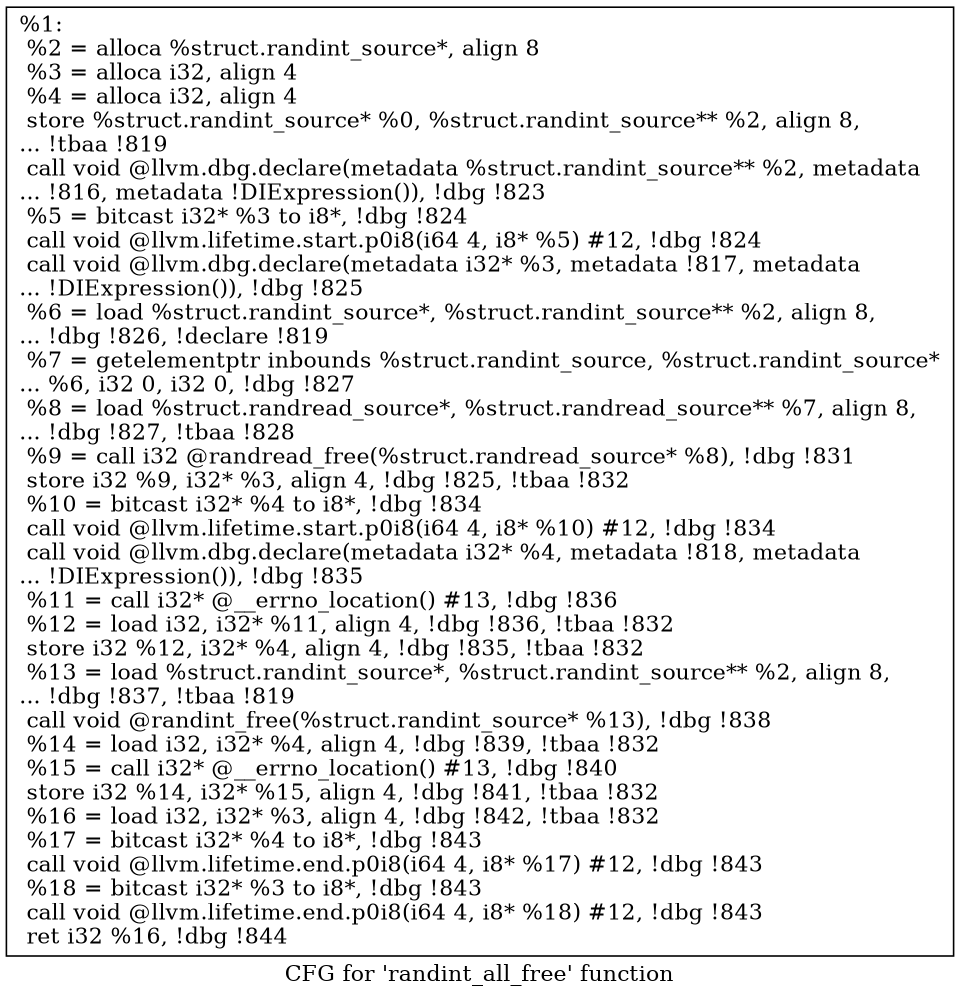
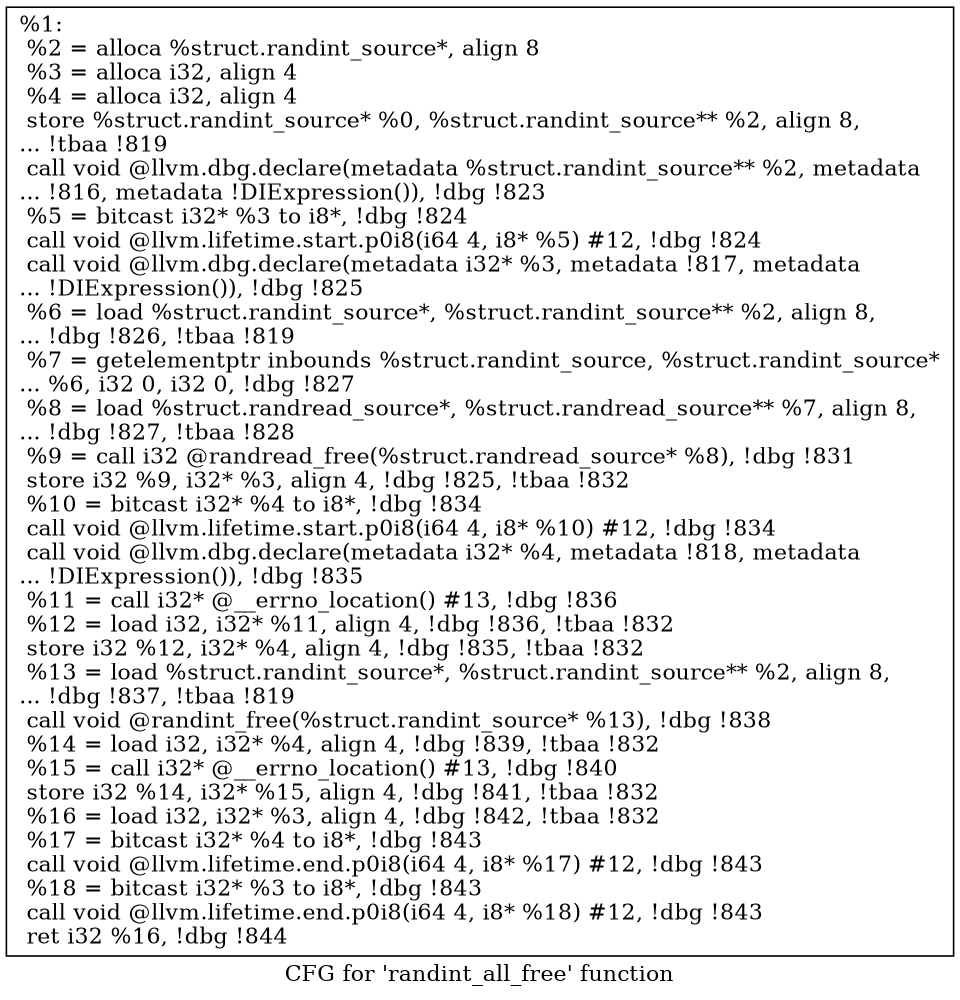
(174, 337) -> (158, 337)
